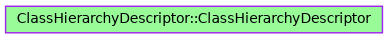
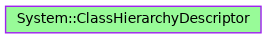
(194, 20) -> (133, 20)
